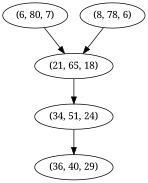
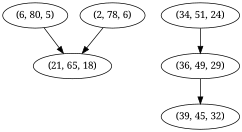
(35, 15) -> (35, 15)
(113, 15) -> (113, 15)
(74, 88) -> none
none -> (200, 117)
(74, 167) -> (200, 66)
